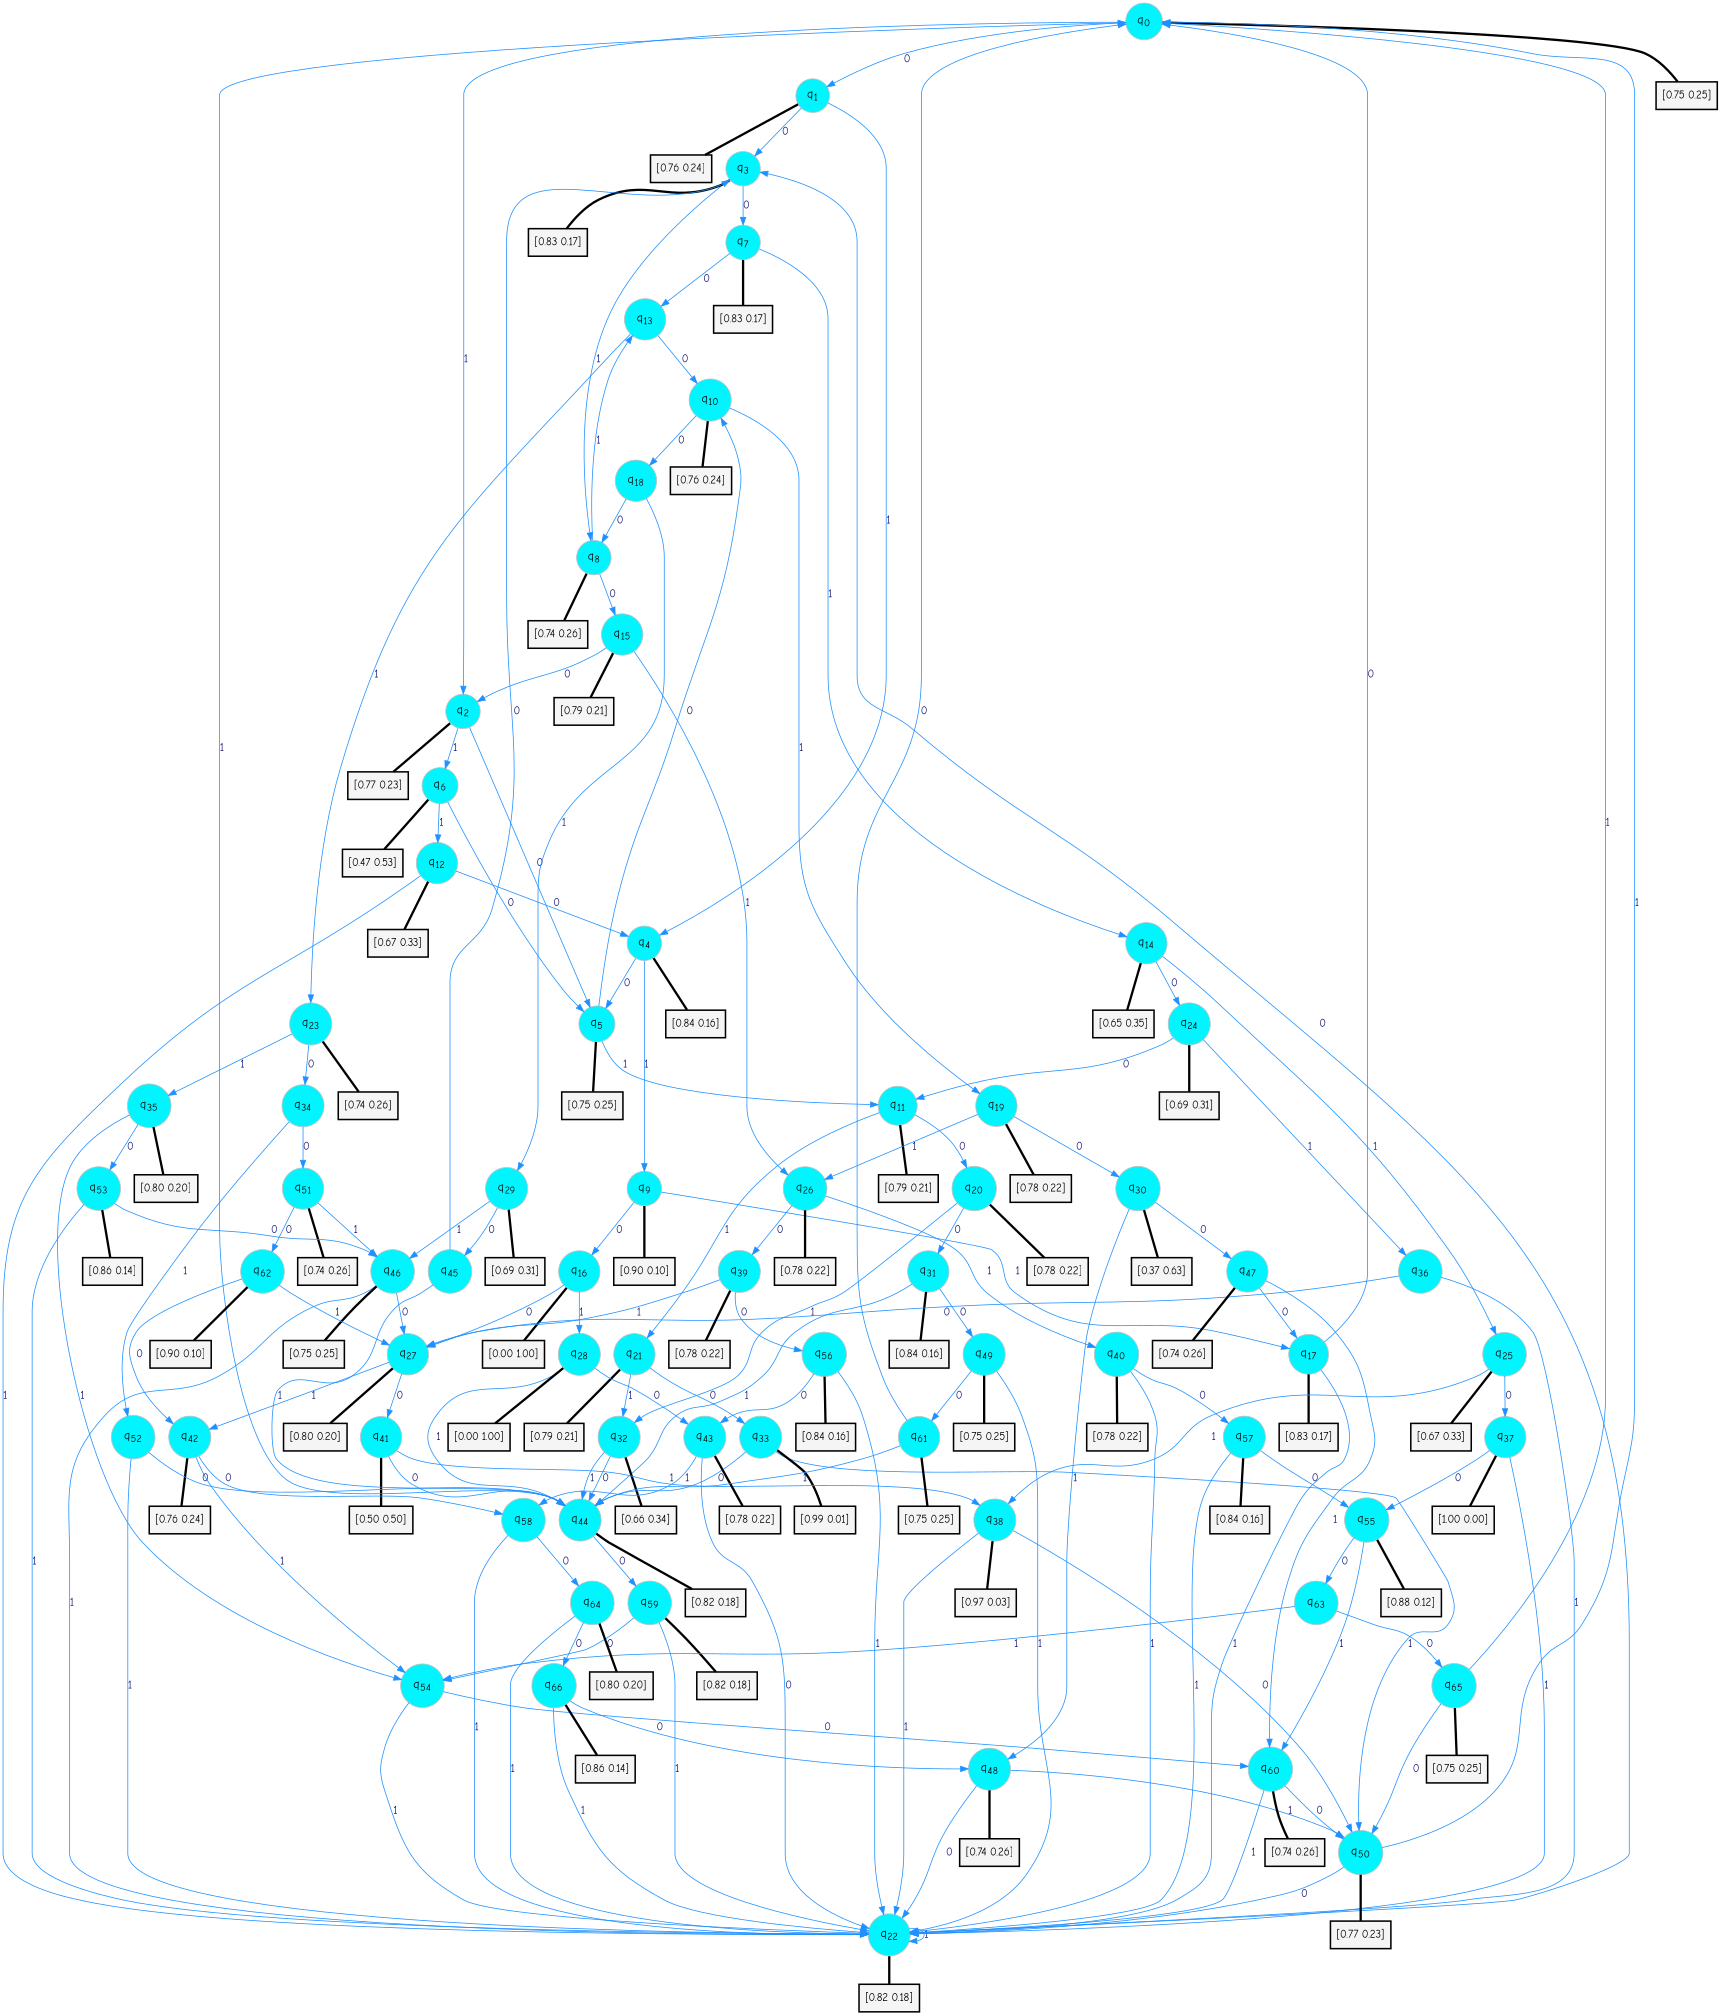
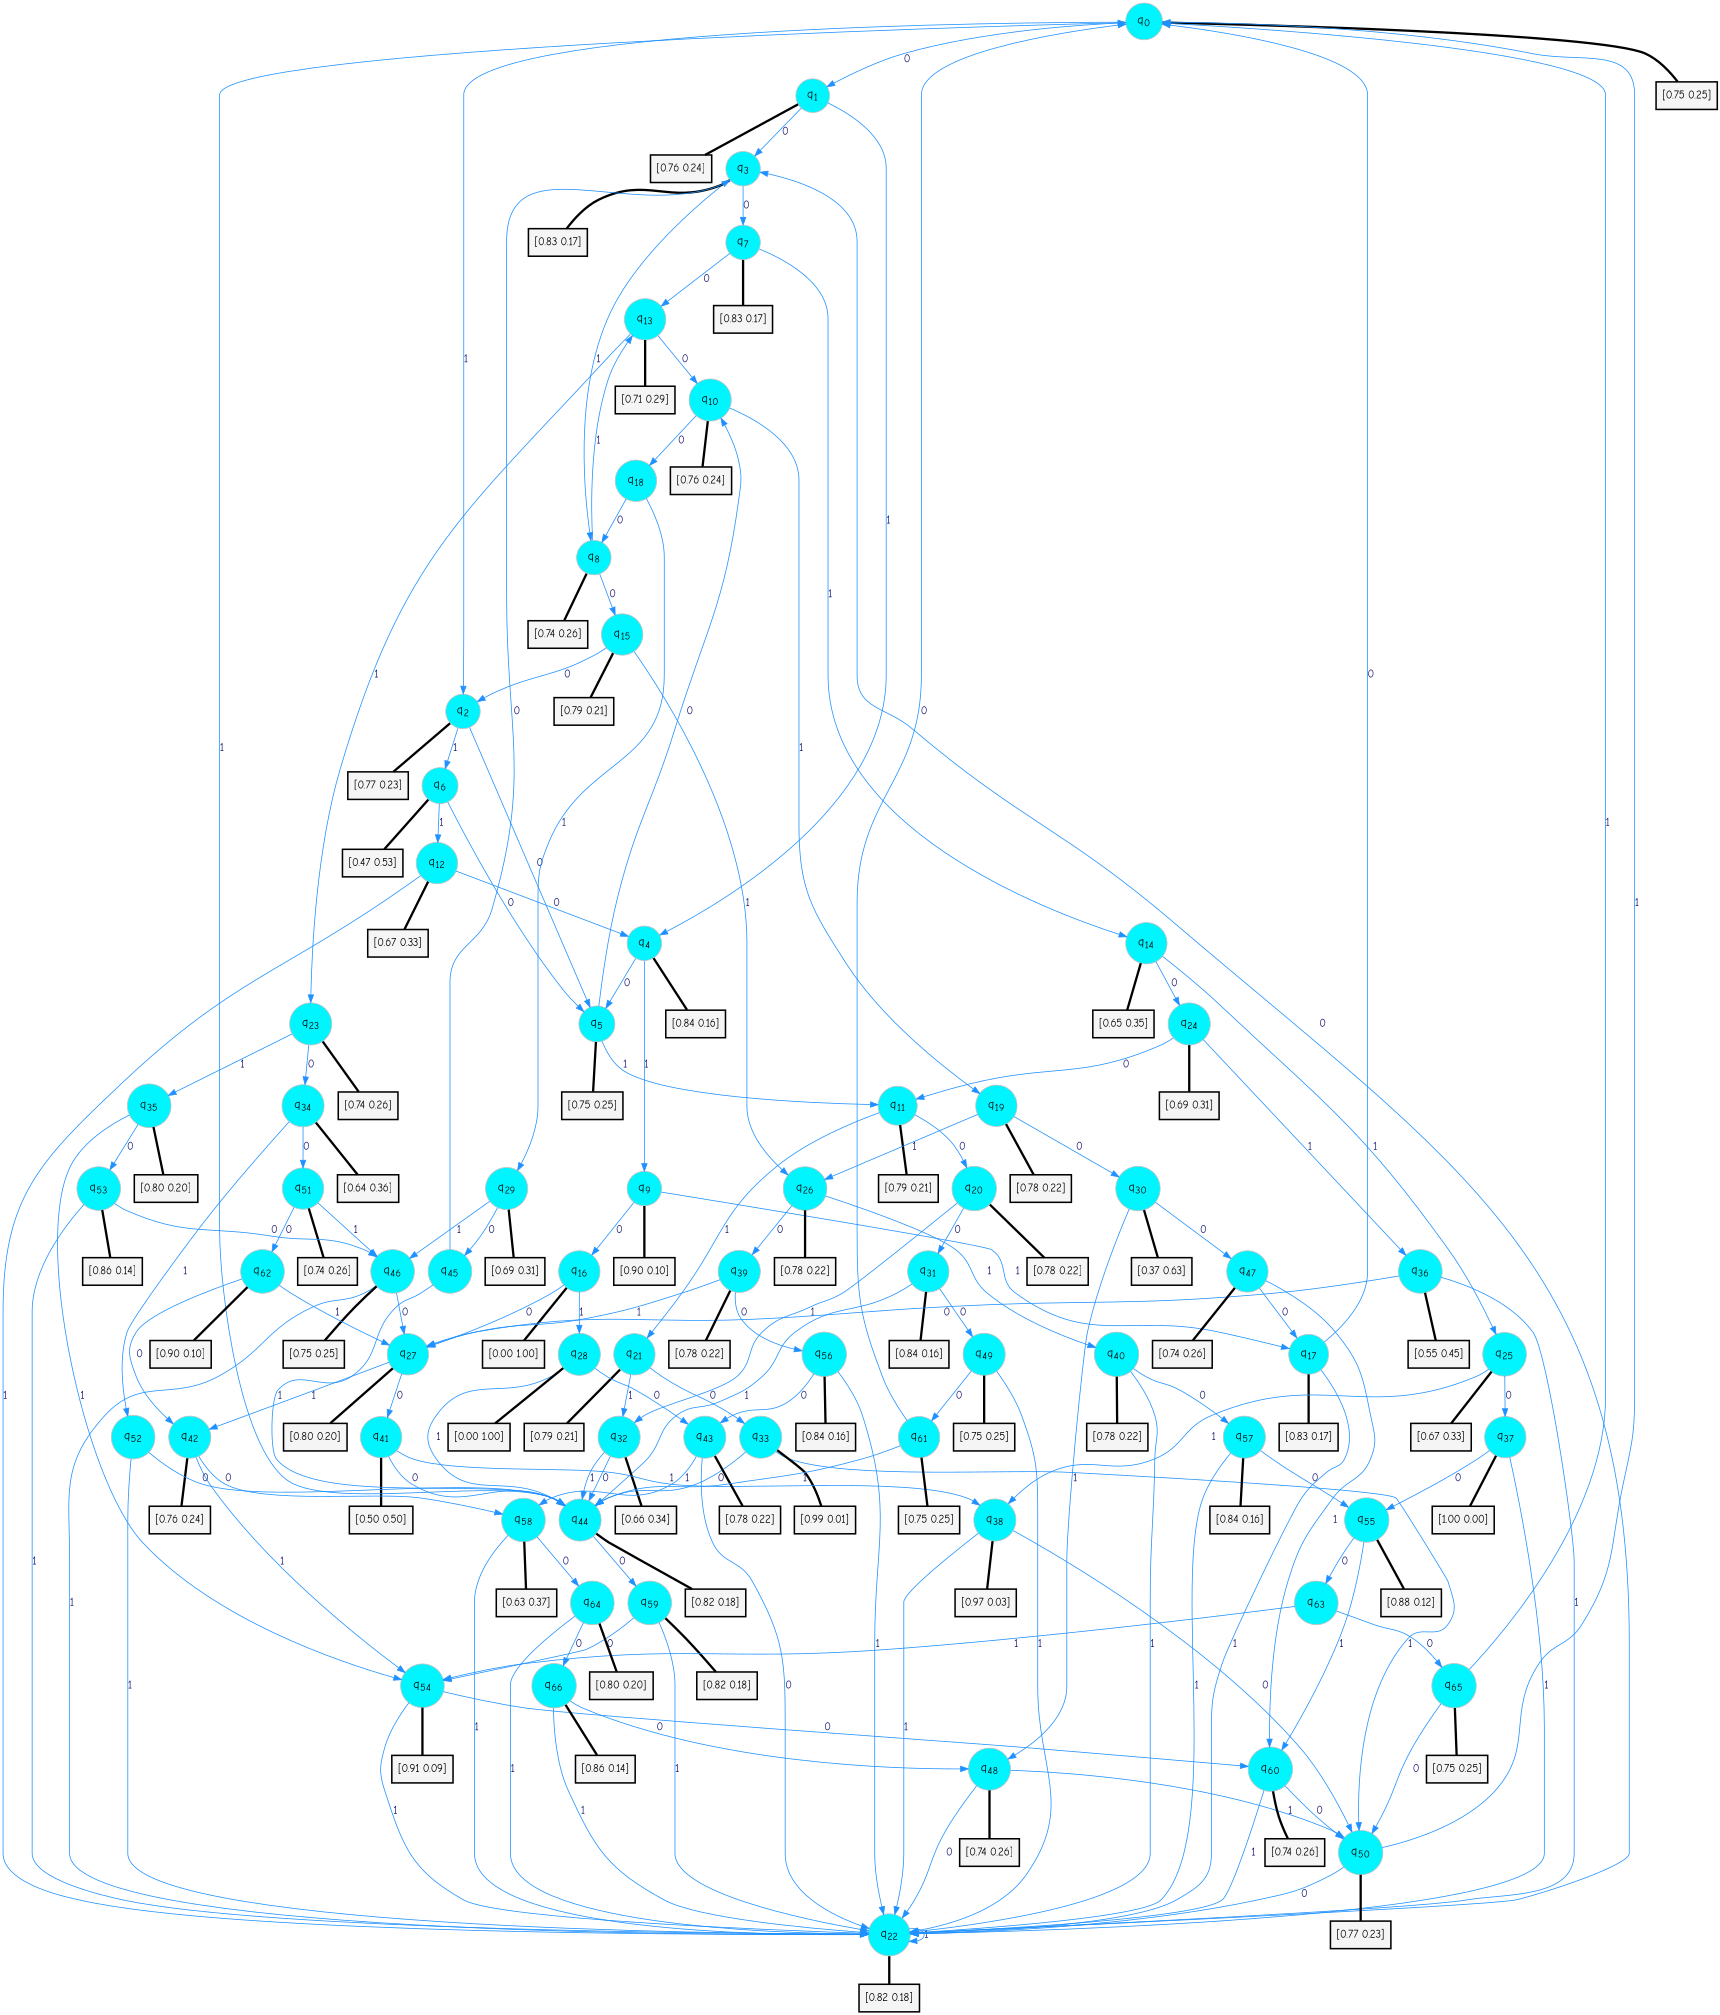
none -> (645, 400)
none -> (368, 1189)
none -> (1439, 1354)
none -> (527, 1603)
none -> (422, 1769)
